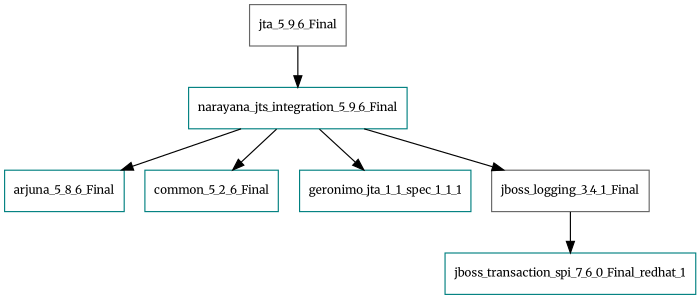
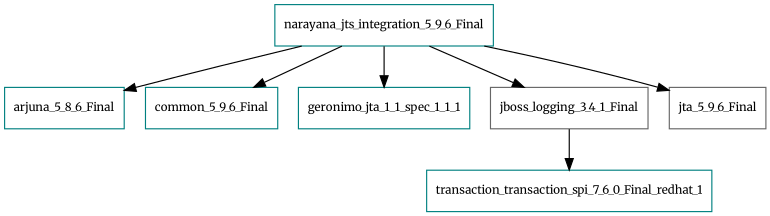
(298, 61) -> (571, 65)
(212, 191) -> (212, 108)
(570, 274) -> (569, 191)
